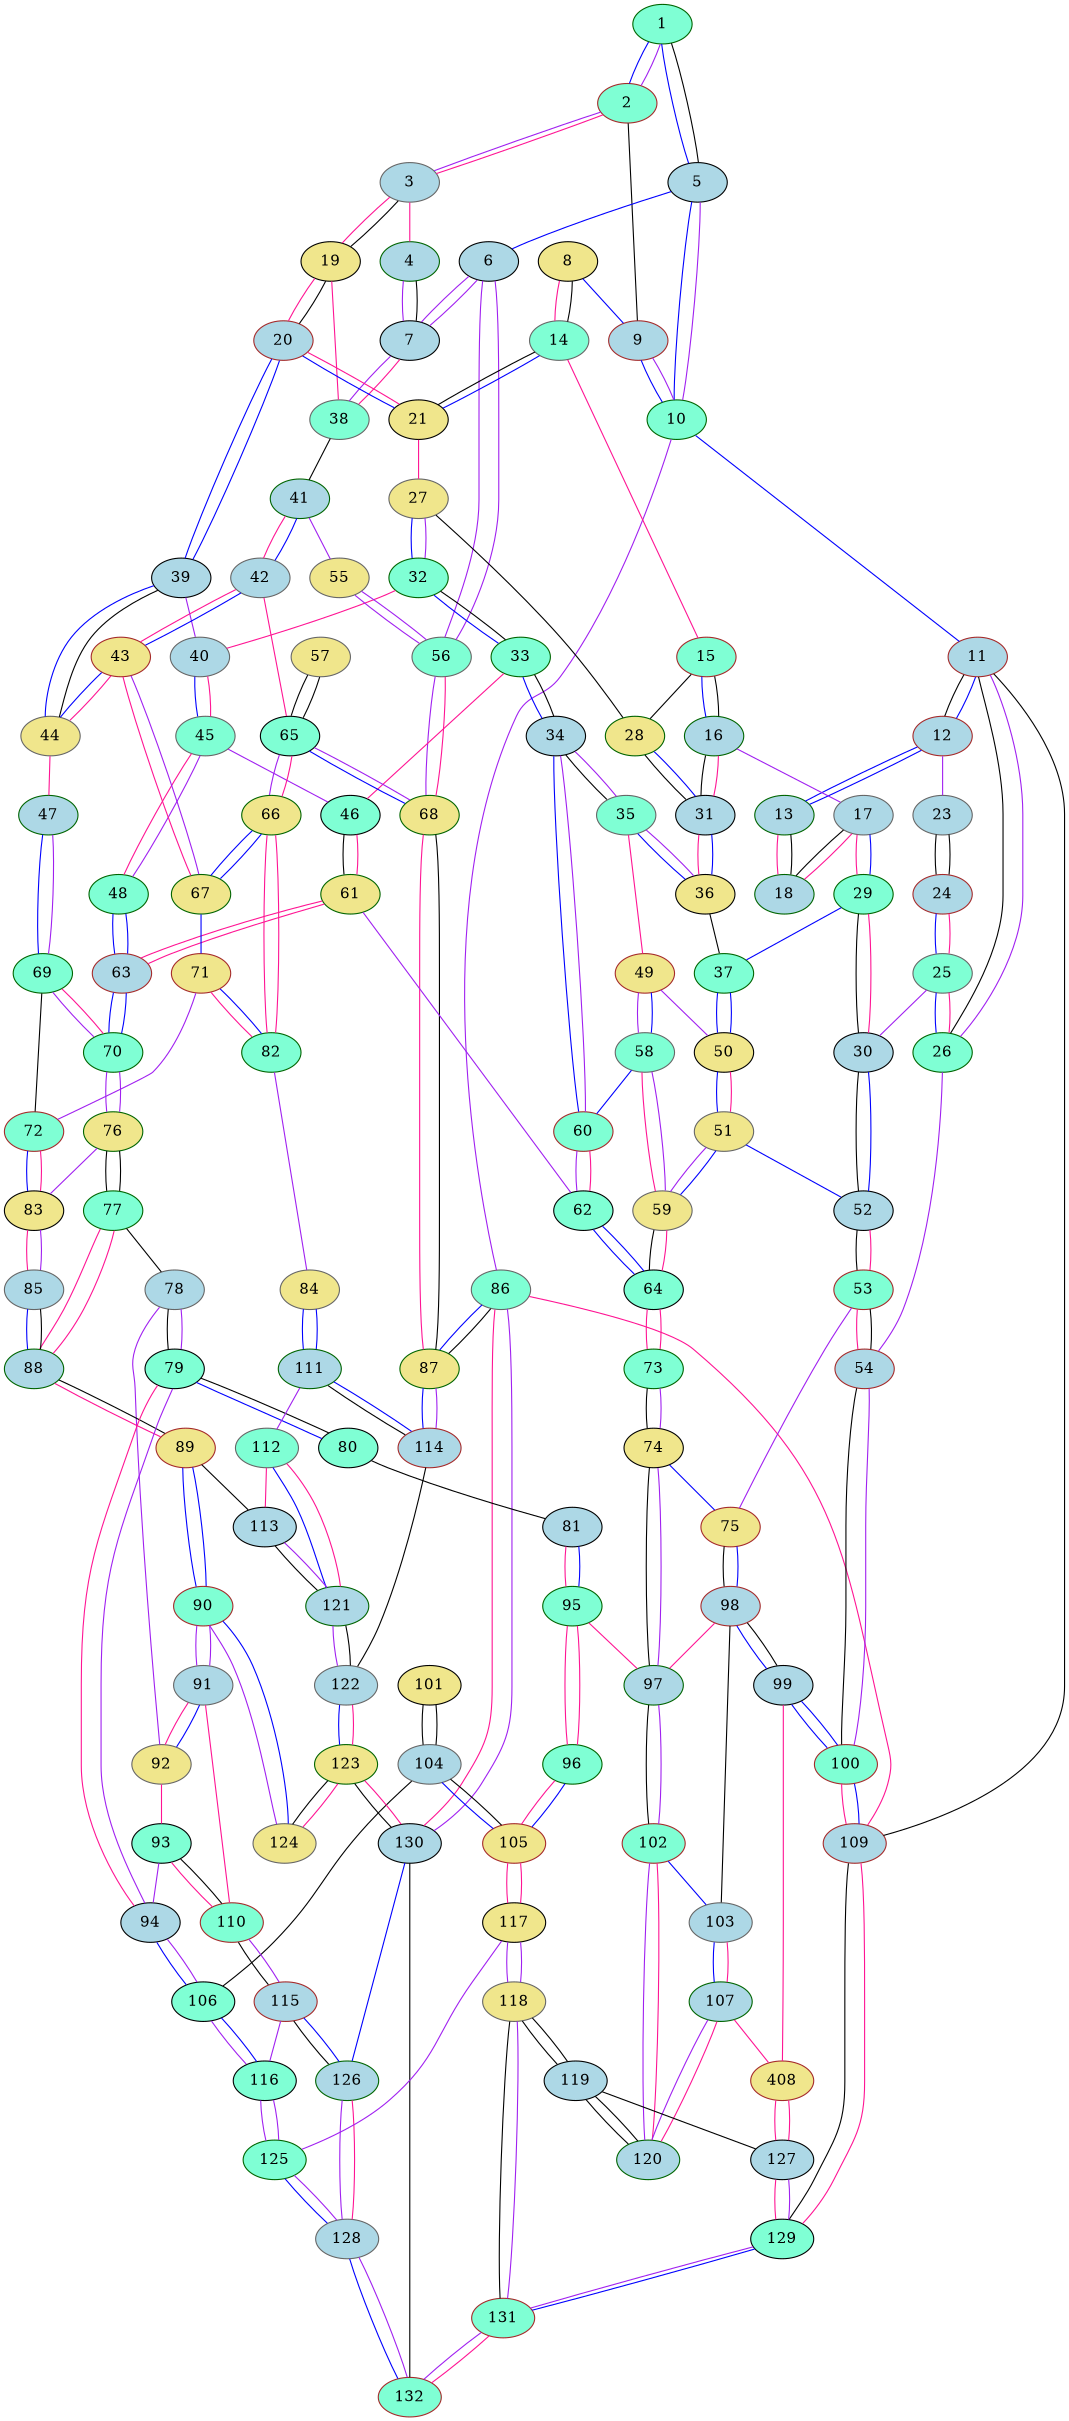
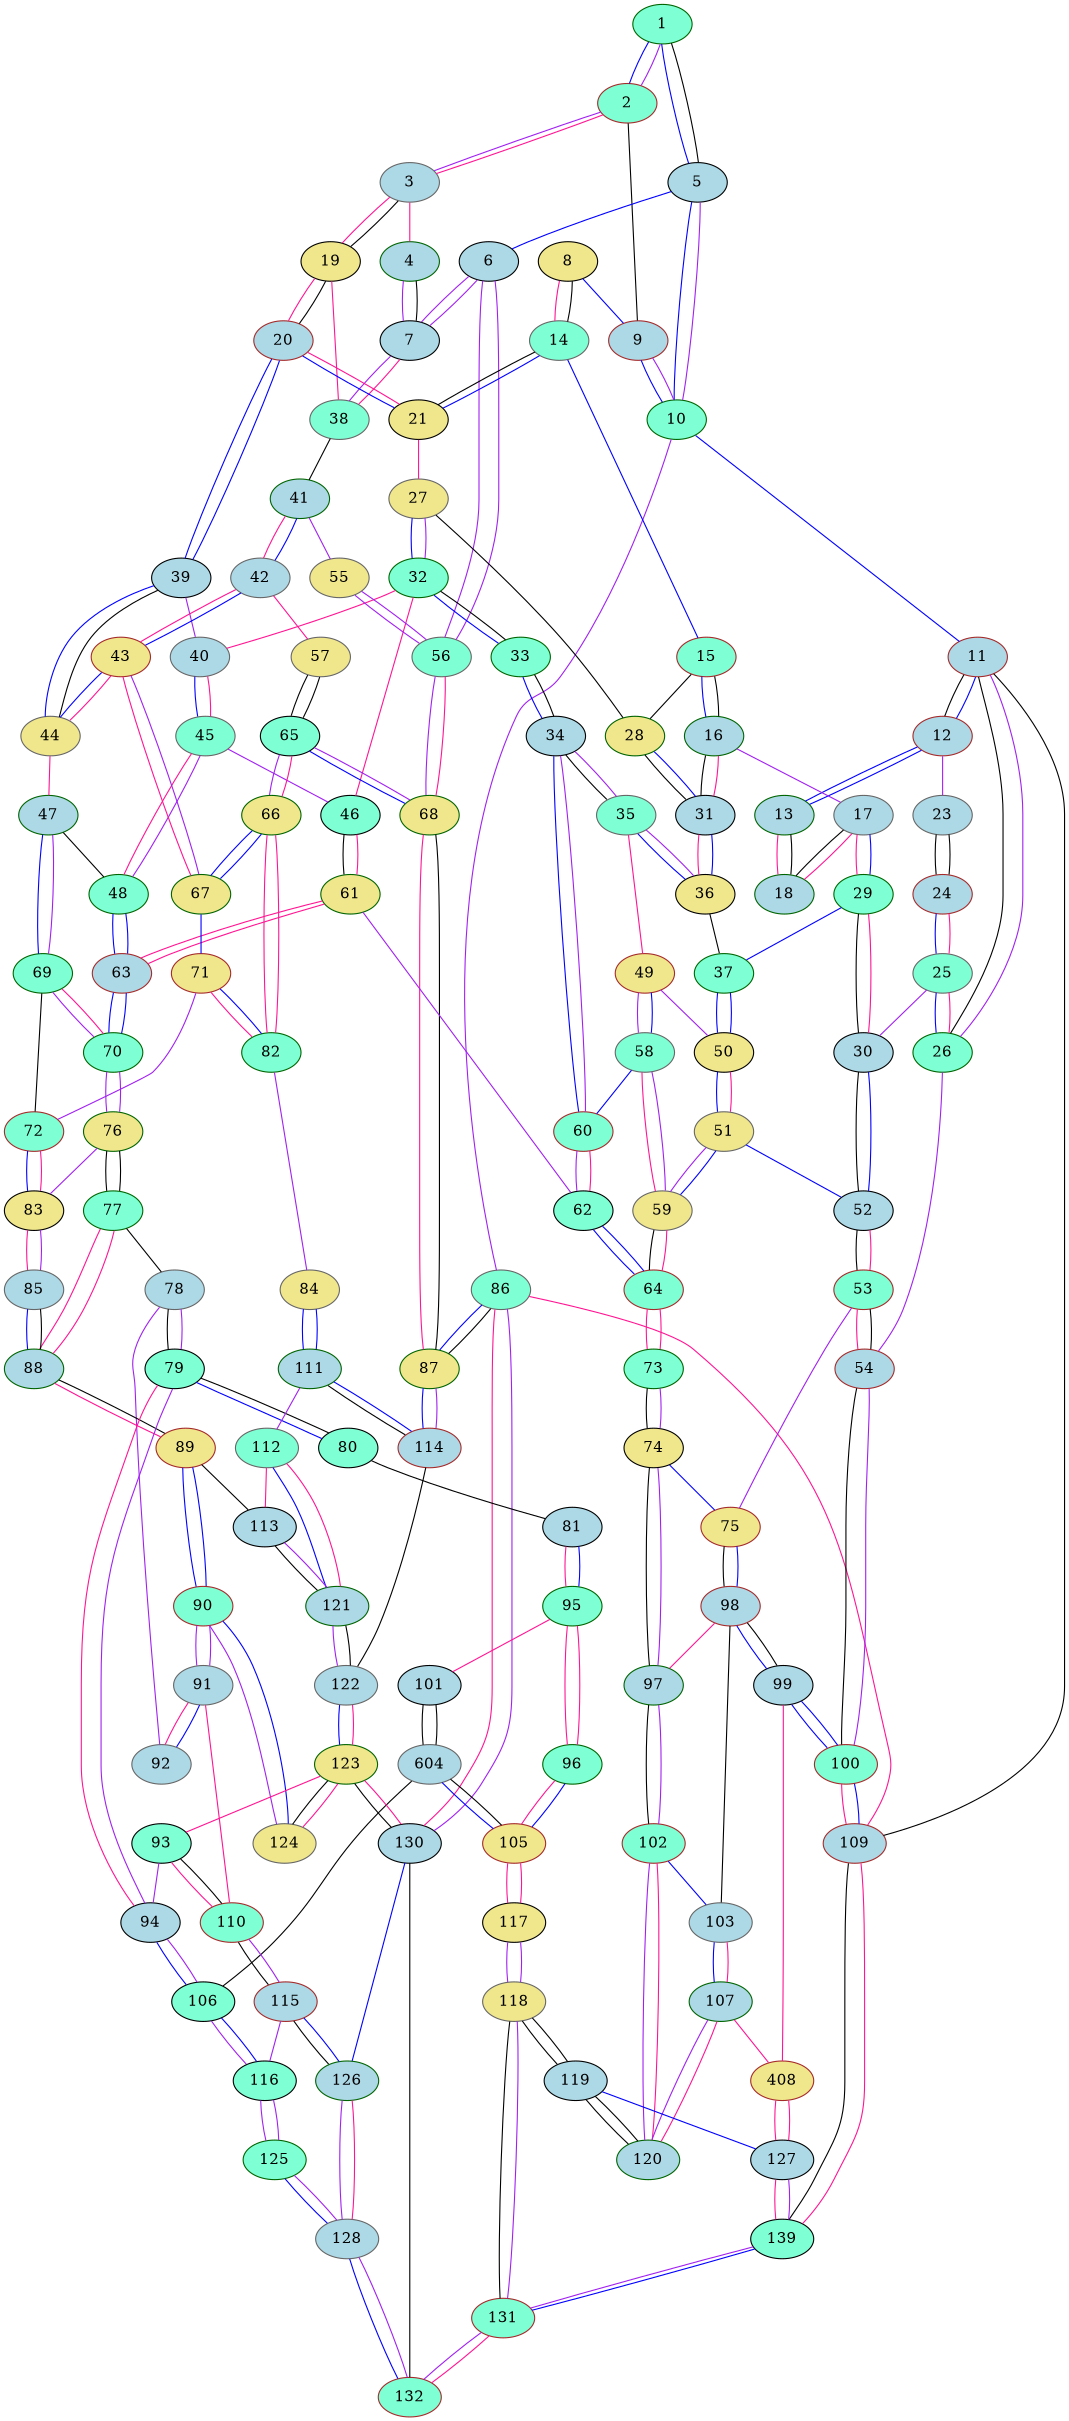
(633, 499) -> (633, 499)
(275, 657) -> (291, 617)
(436, 736) -> (385, 697)
none -> (84, 855)
(654, 1290) -> (654, 1290)
(613, 1646) -> (501, 1646)
(430, 1685) -> (430, 1685)
(161, 1764) -> (161, 1764)
(430, 1764) -> (430, 1764)
(161, 1804) -> (253, 1804)
(422, 2066) -> none
(683, 2122) -> (683, 2122)
(782, 2239) -> (782, 2239)
